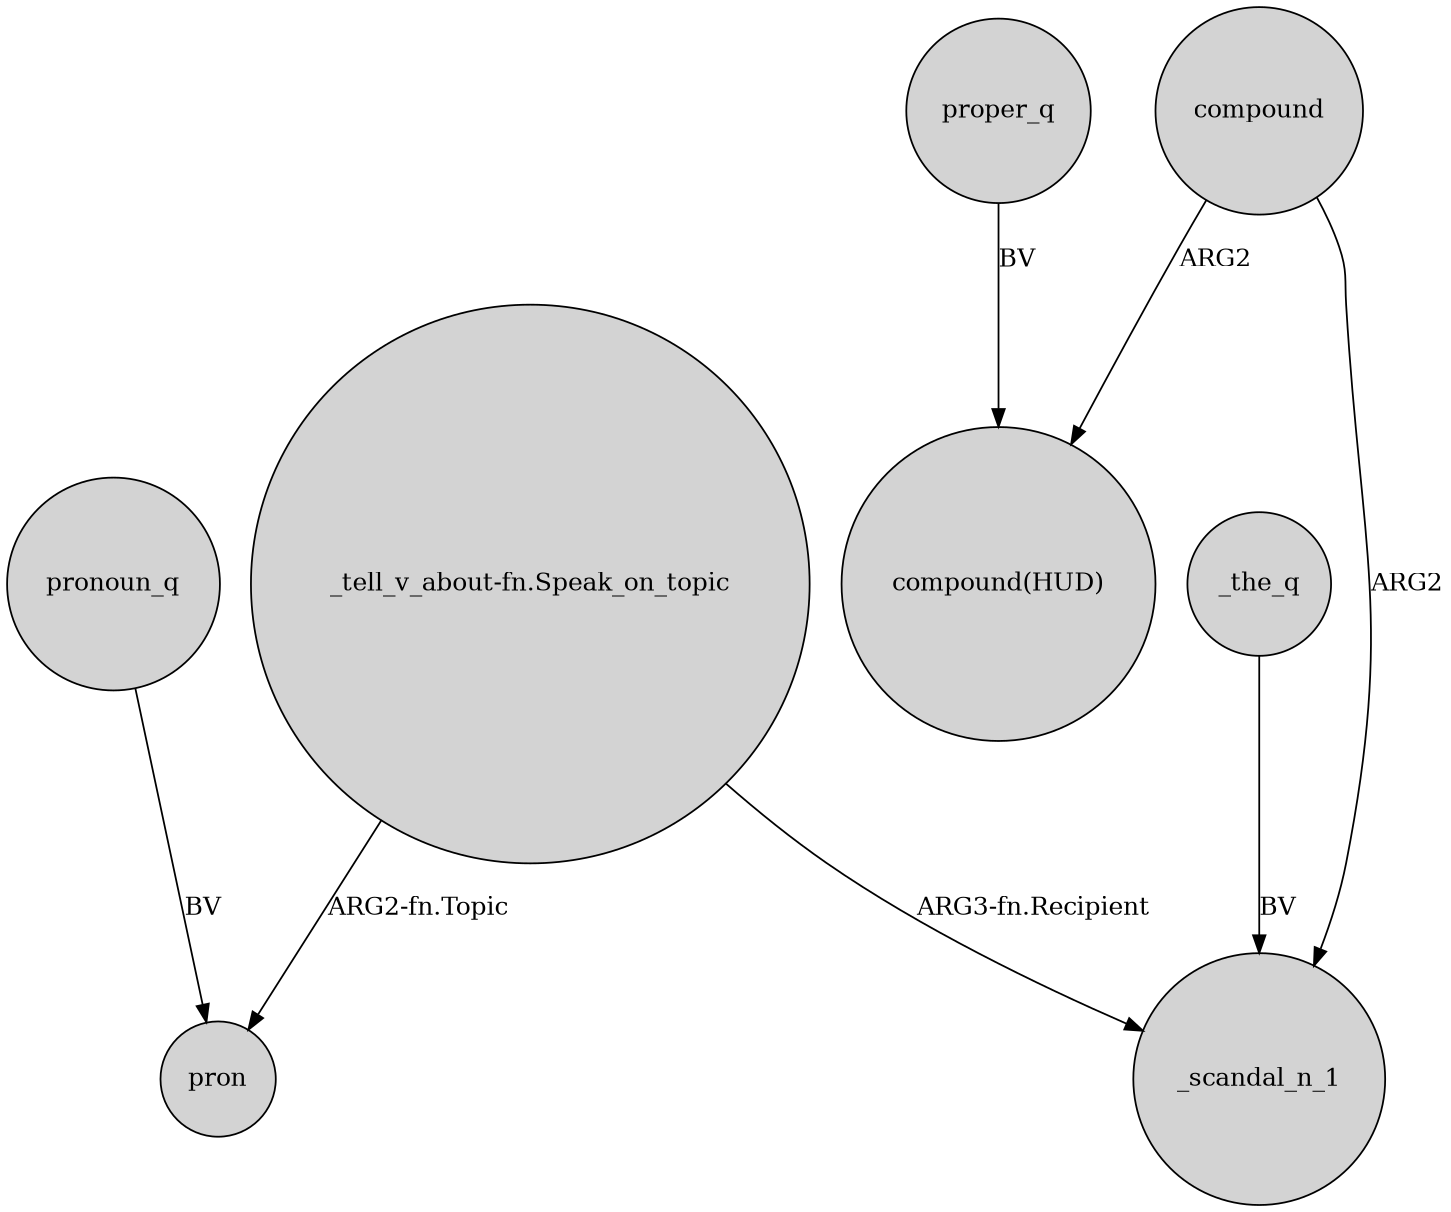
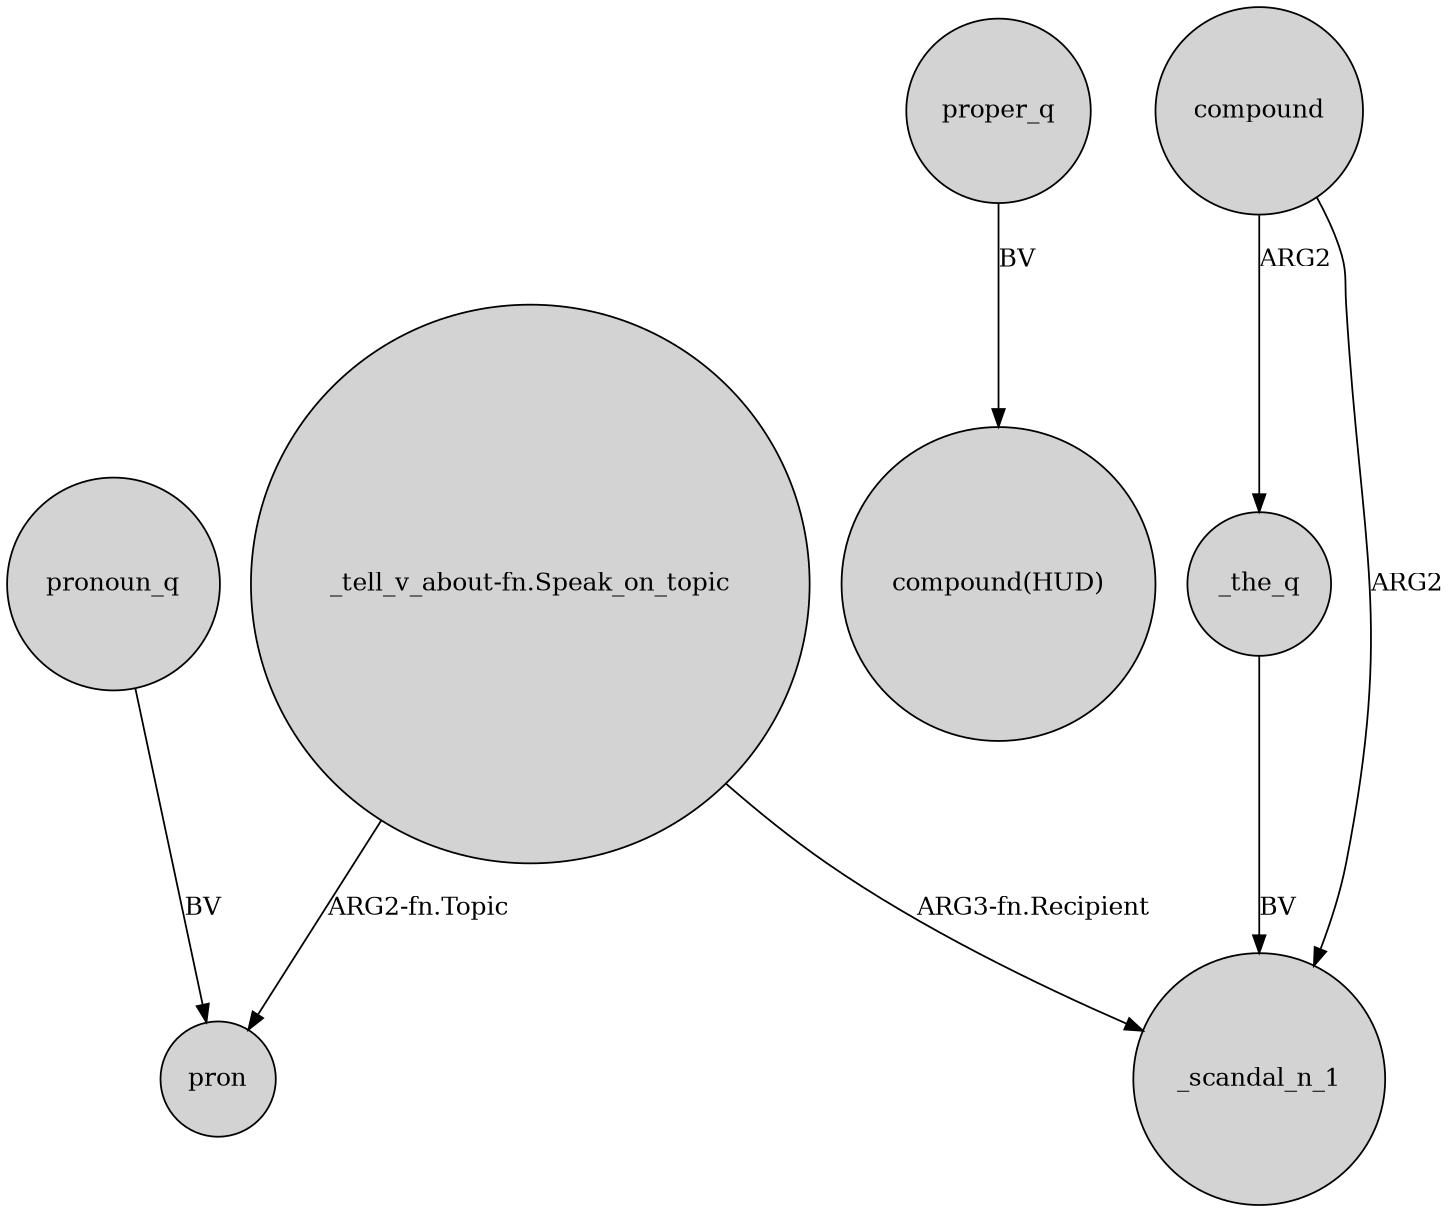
(1142, 314) -> (1259, 355)
